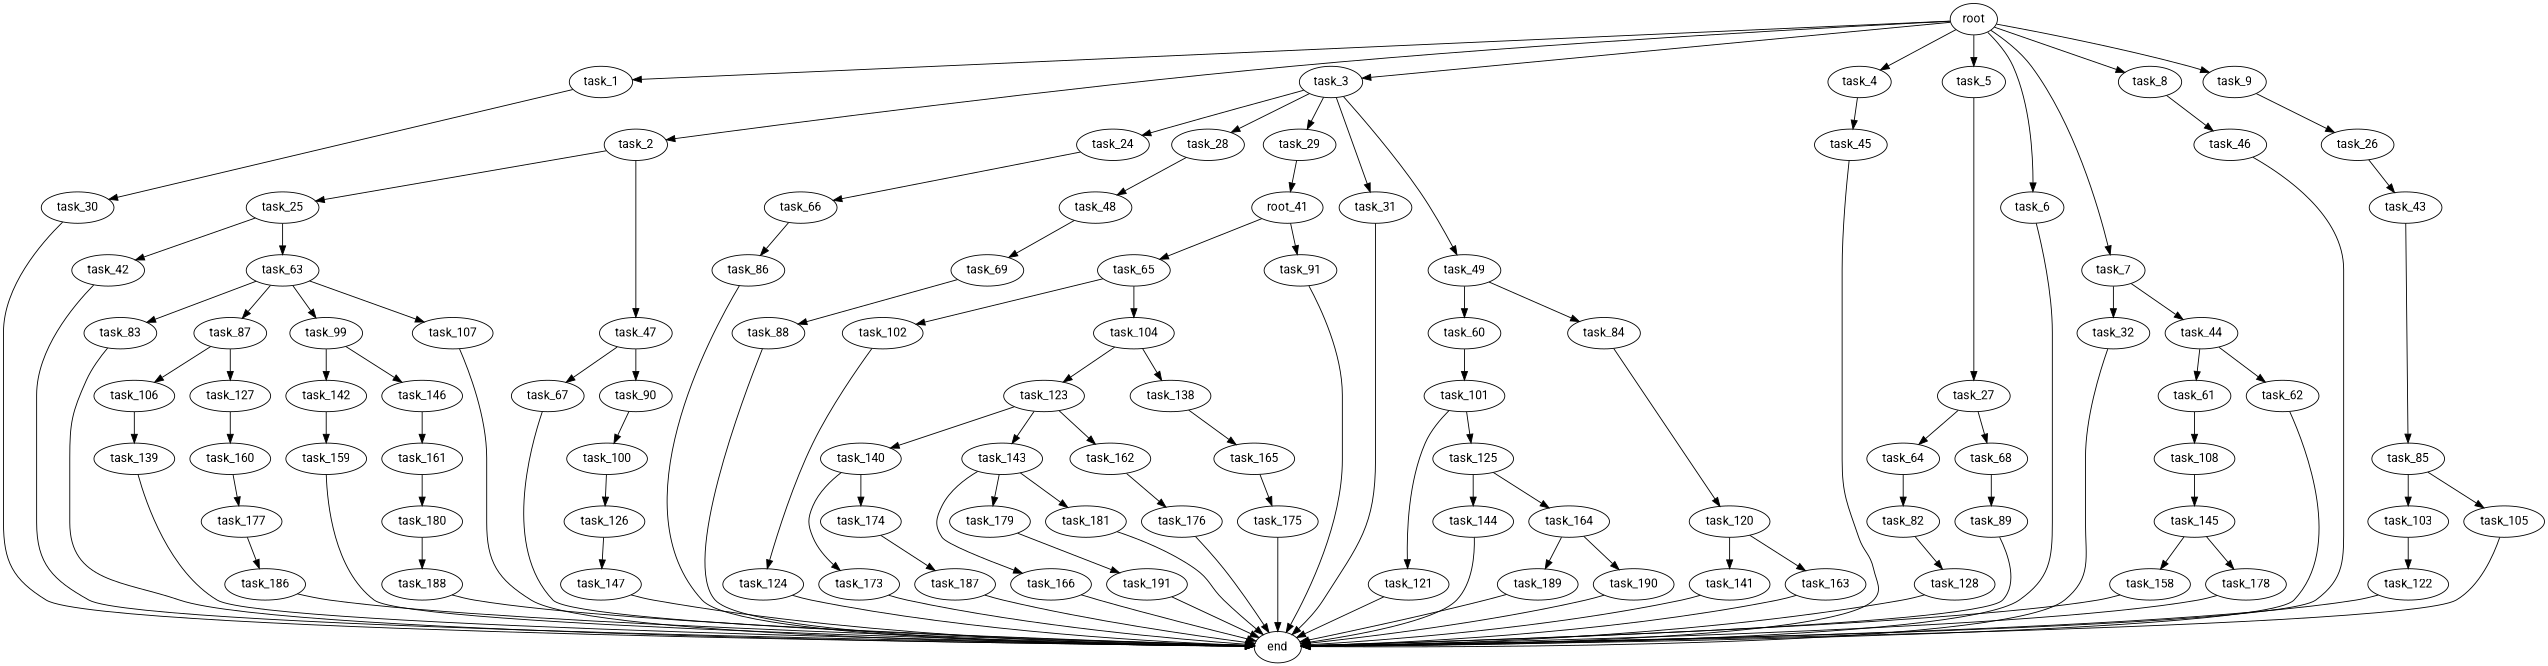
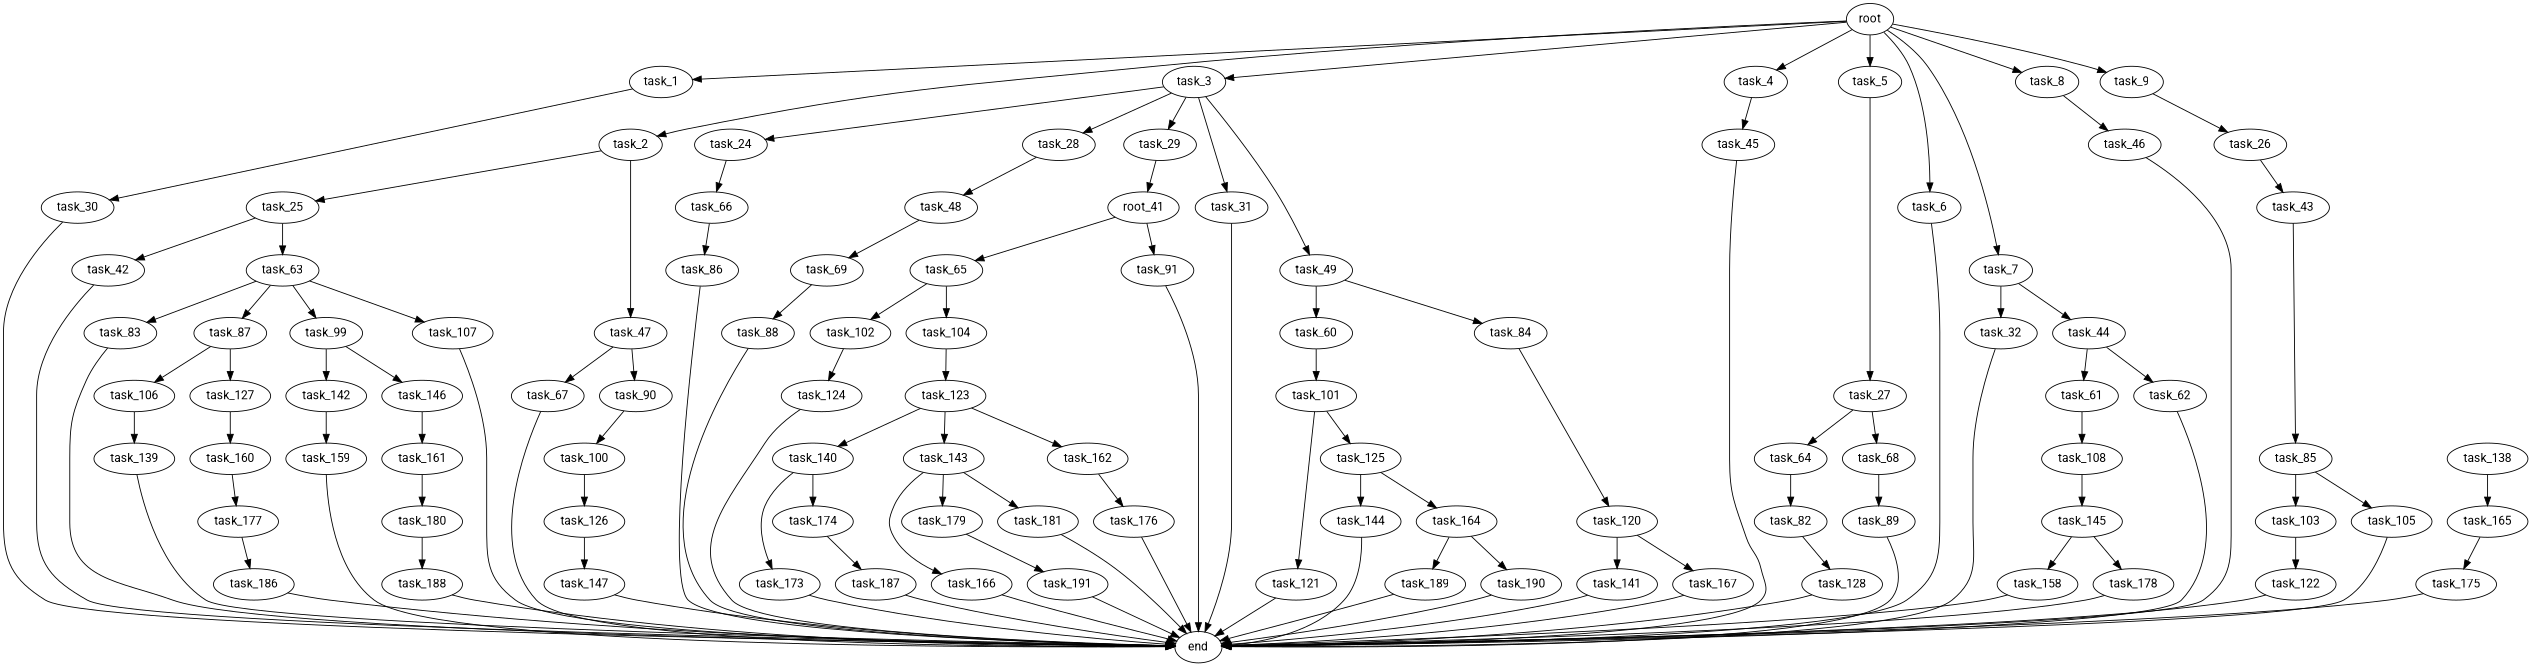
(1150, 361) -> none
(1826, 584) -> (1713, 584)
